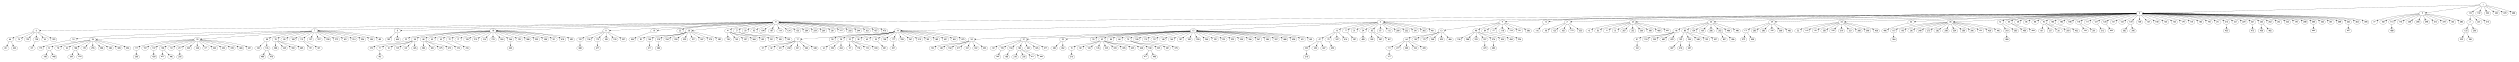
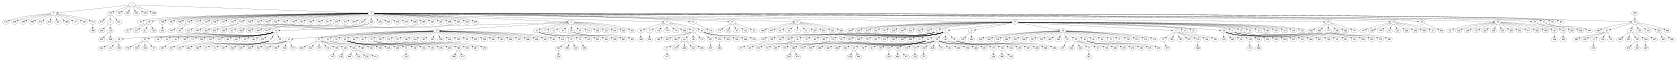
(1711, 26) -> (1635, 17)
(1815, 31) -> none
none -> (1058, 40)
none -> (924, 57)
